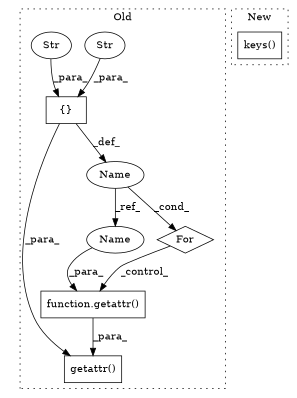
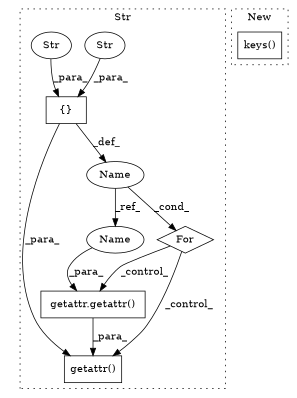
(123, 17) -> (123, 17)
(93, 304) -> (93, 304)
none -> (158, 307)
